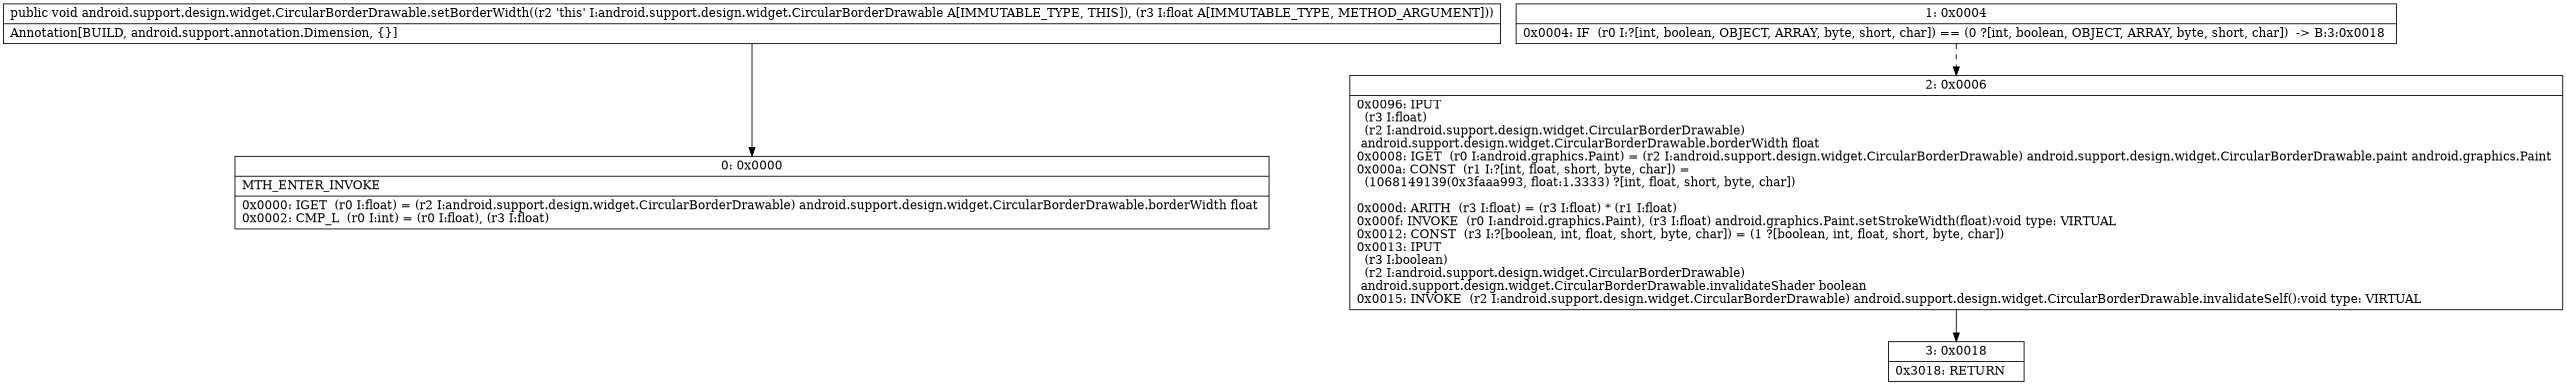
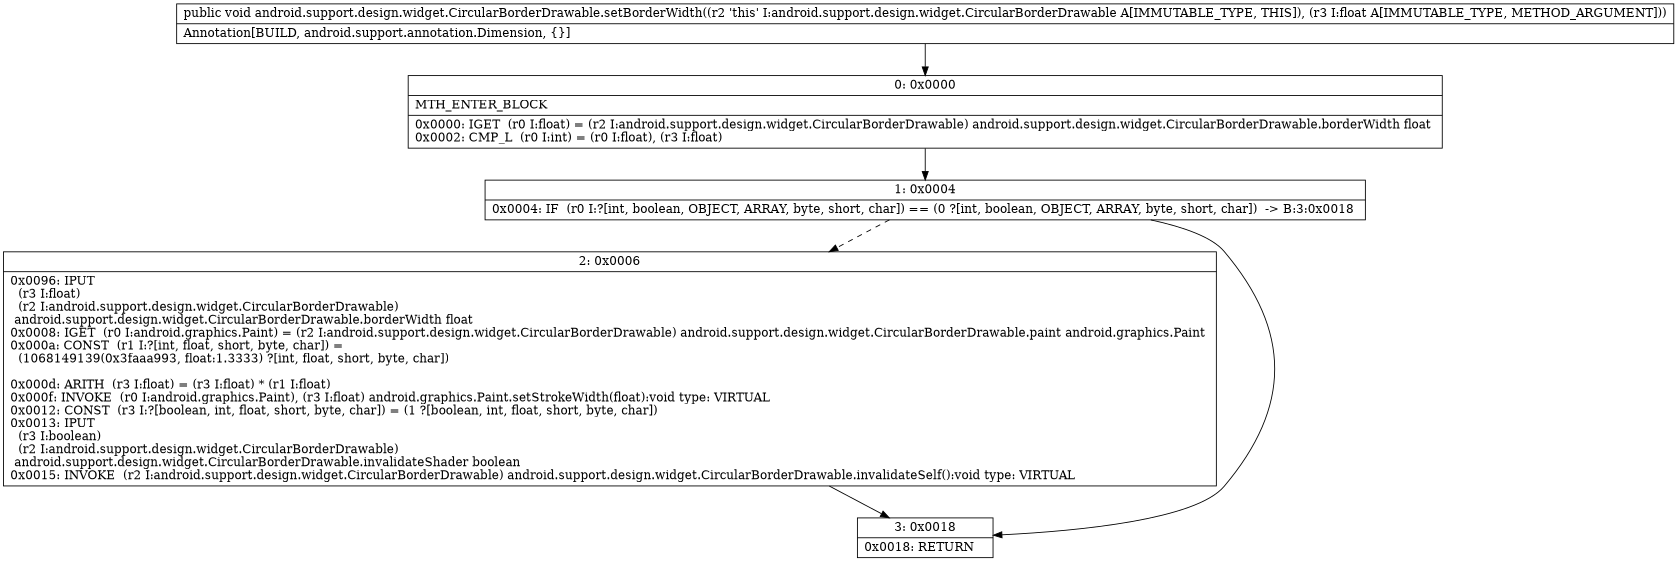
none -> (925, 160)
(311, 186) -> (482, 105)
(1956, 371) -> (925, 547)
none -> (1255, 440)
